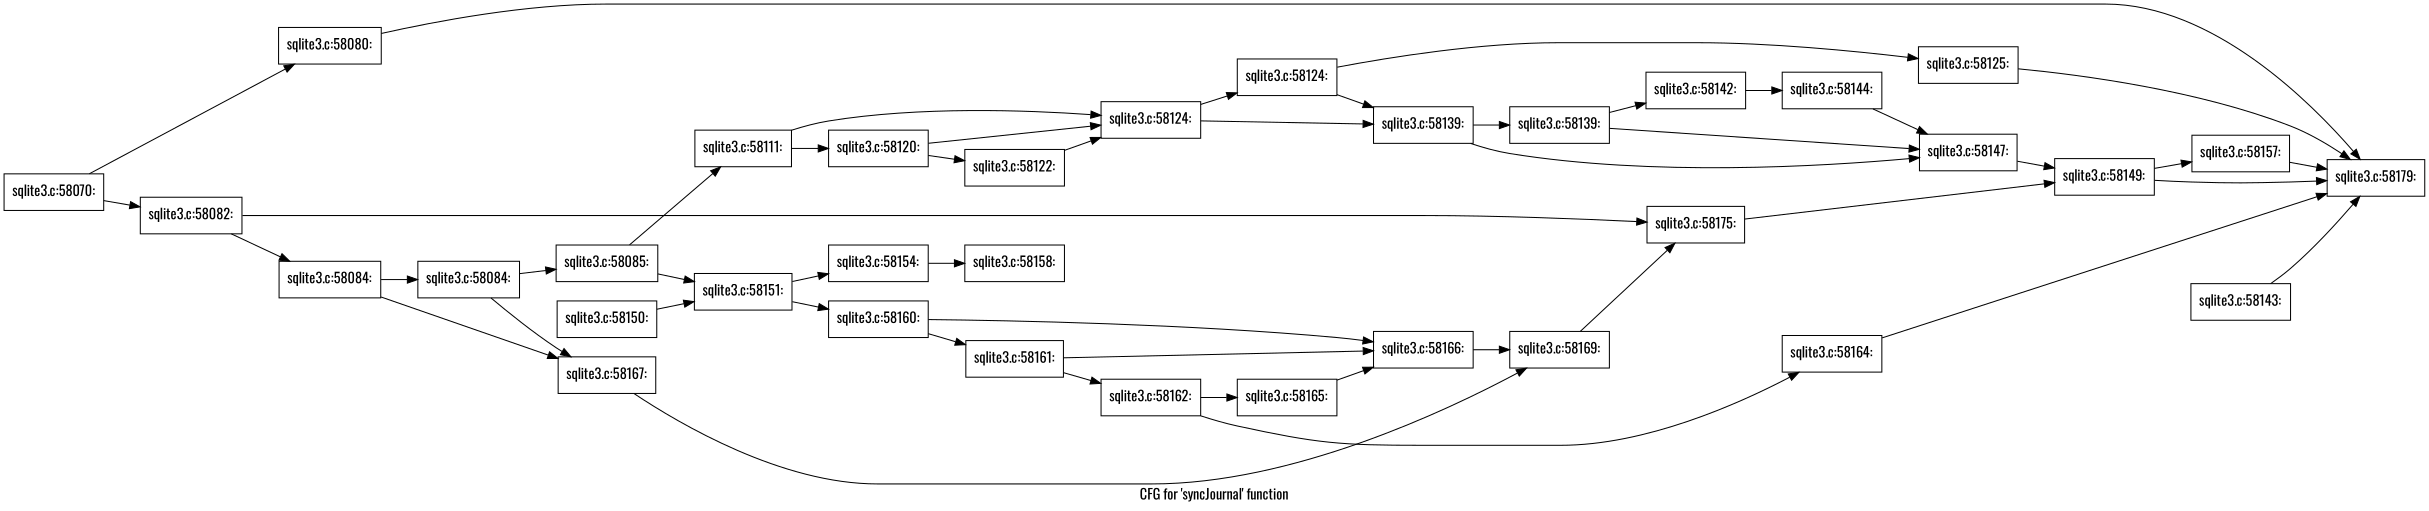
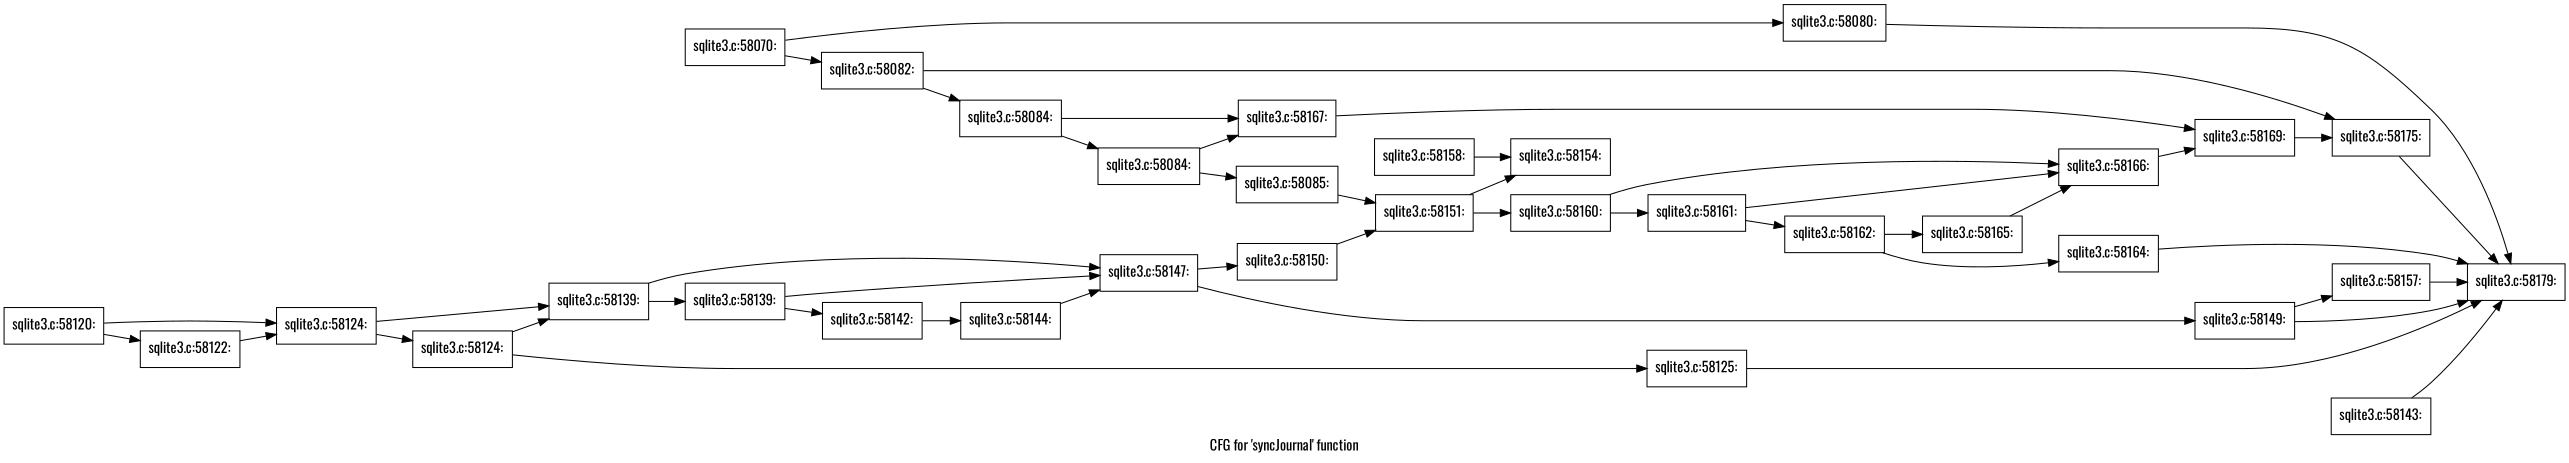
(743, 148) -> none
(1894, 201) -> (2445, 206)
(941, 263) -> (1487, 157)
none -> (1212, 268)
